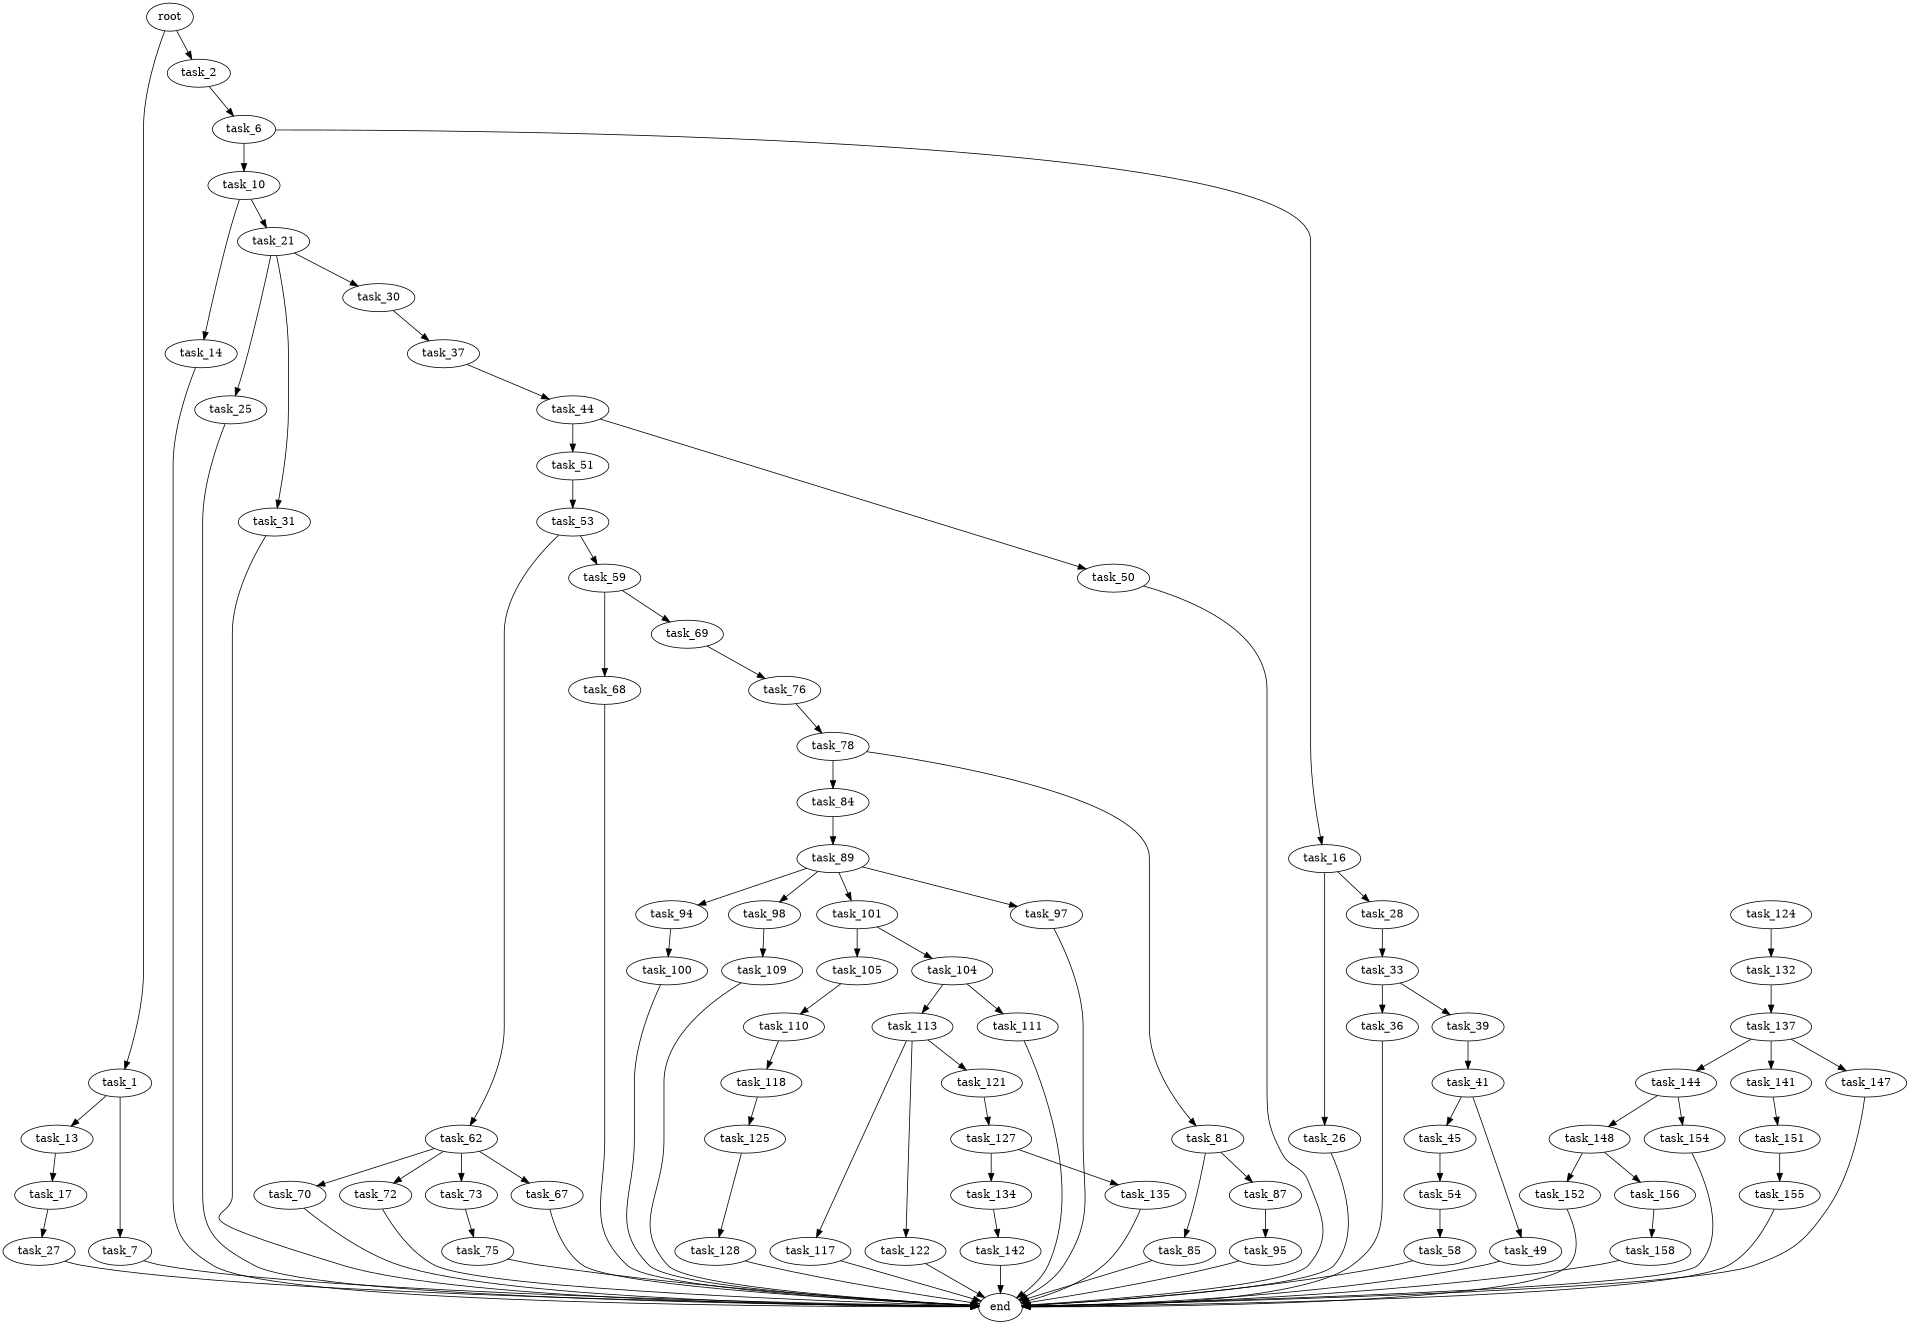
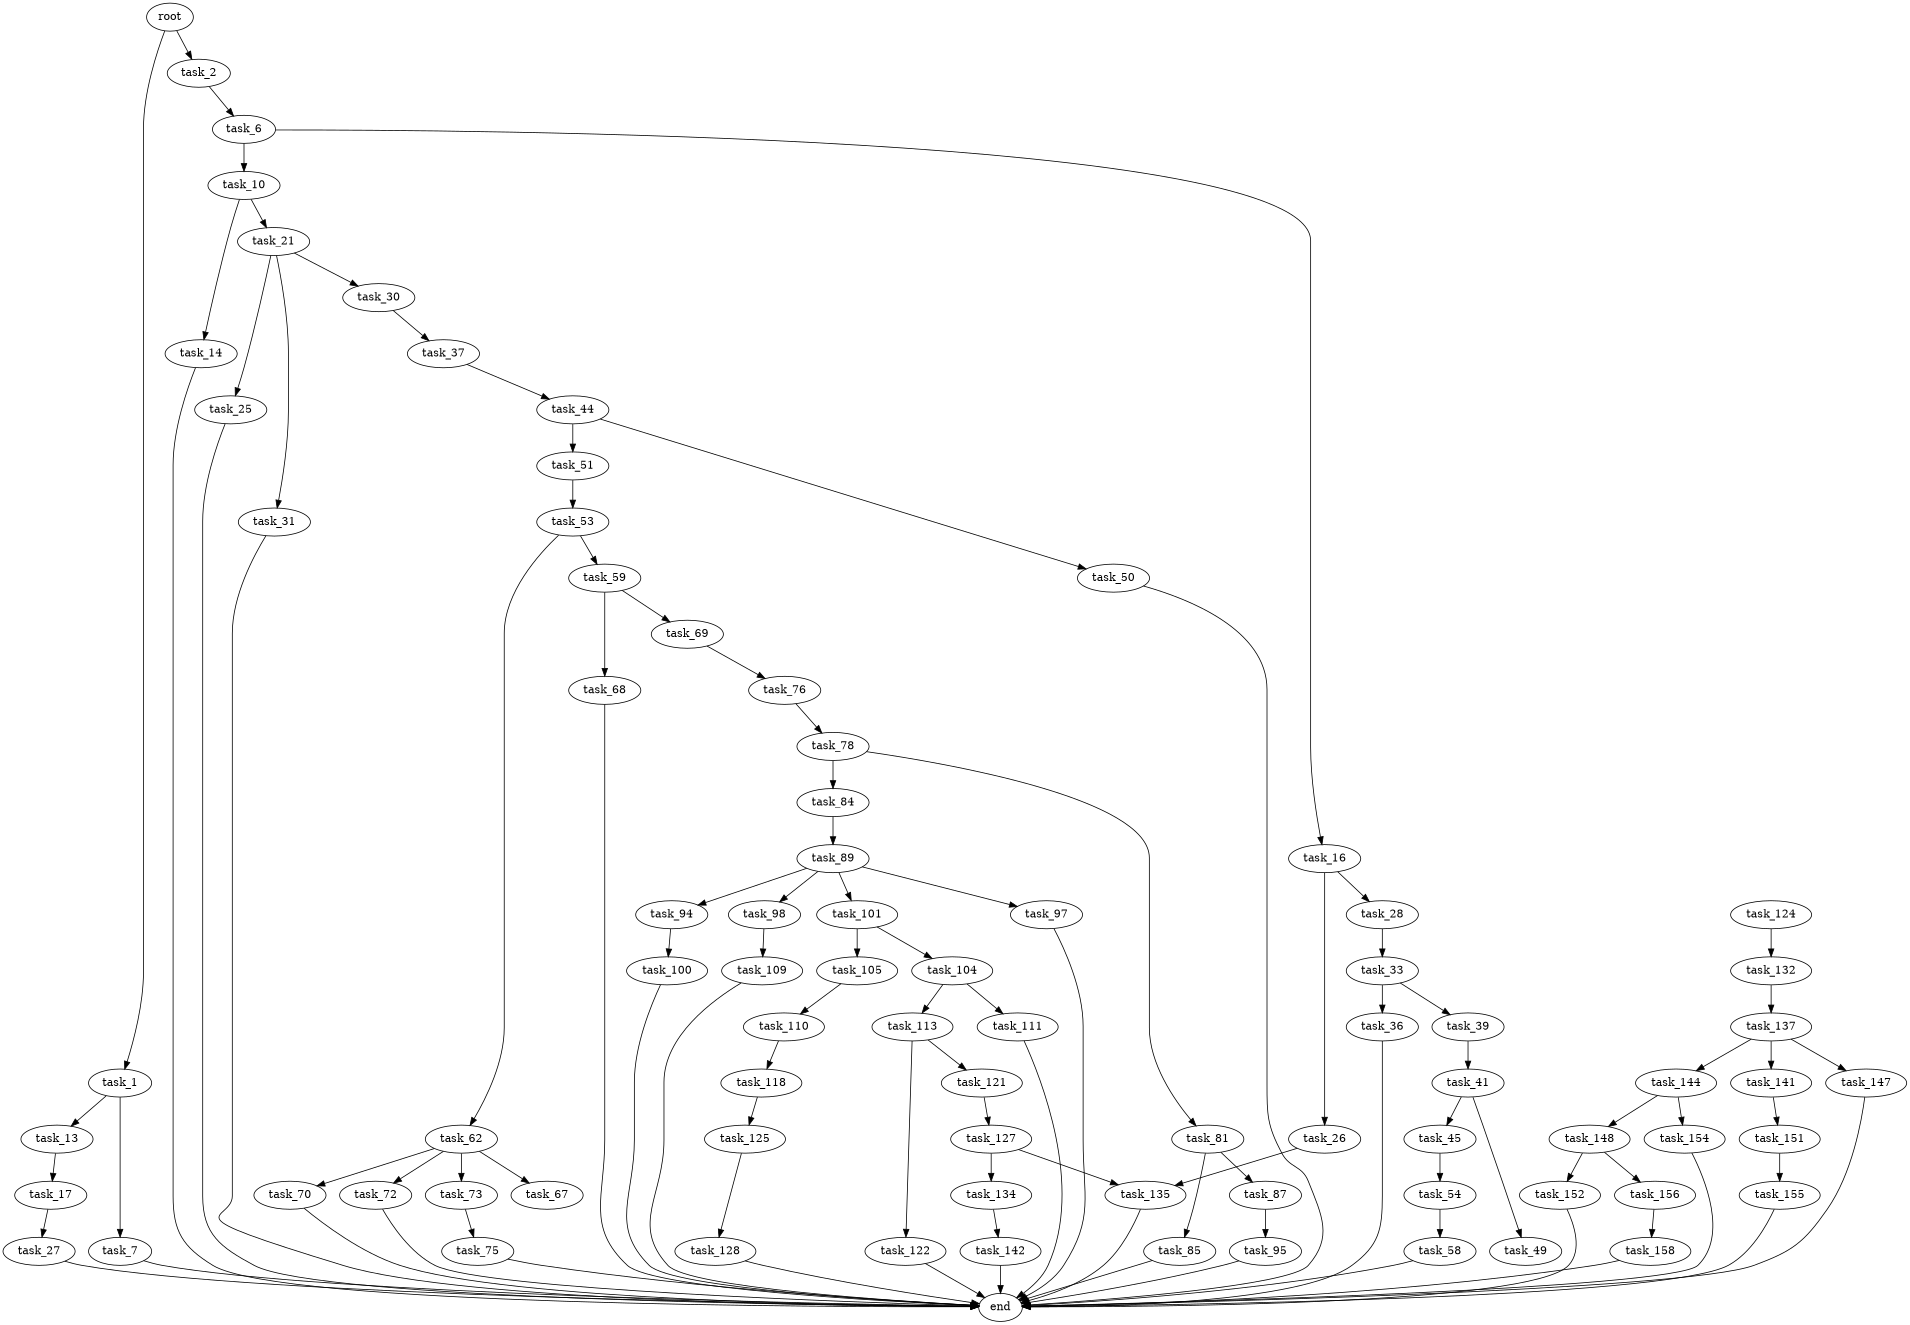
(810, 1251) -> none
(1325, 1270) -> (1243, 1165)
(1313, 1290) -> none
(743, 1291) -> none
